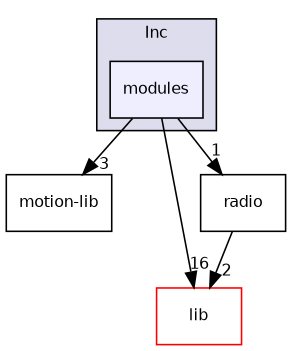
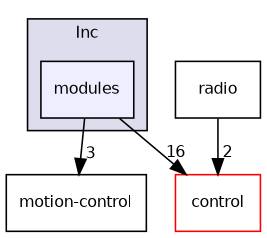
(195, 140) -> none
(59, 203) -> (76, 203)
(199, 316) -> (218, 203)
